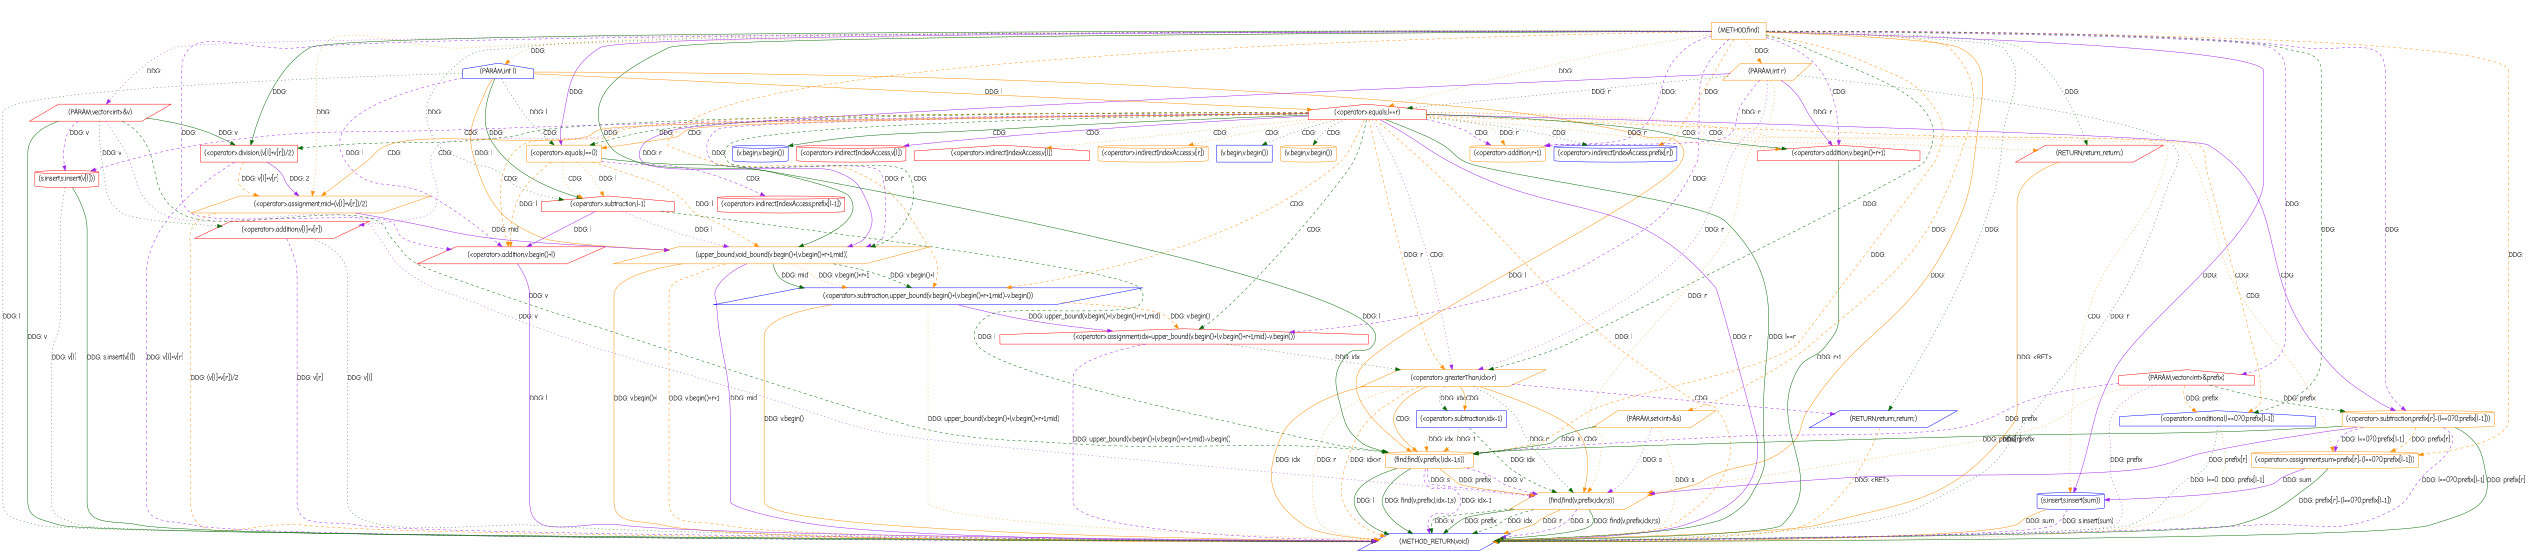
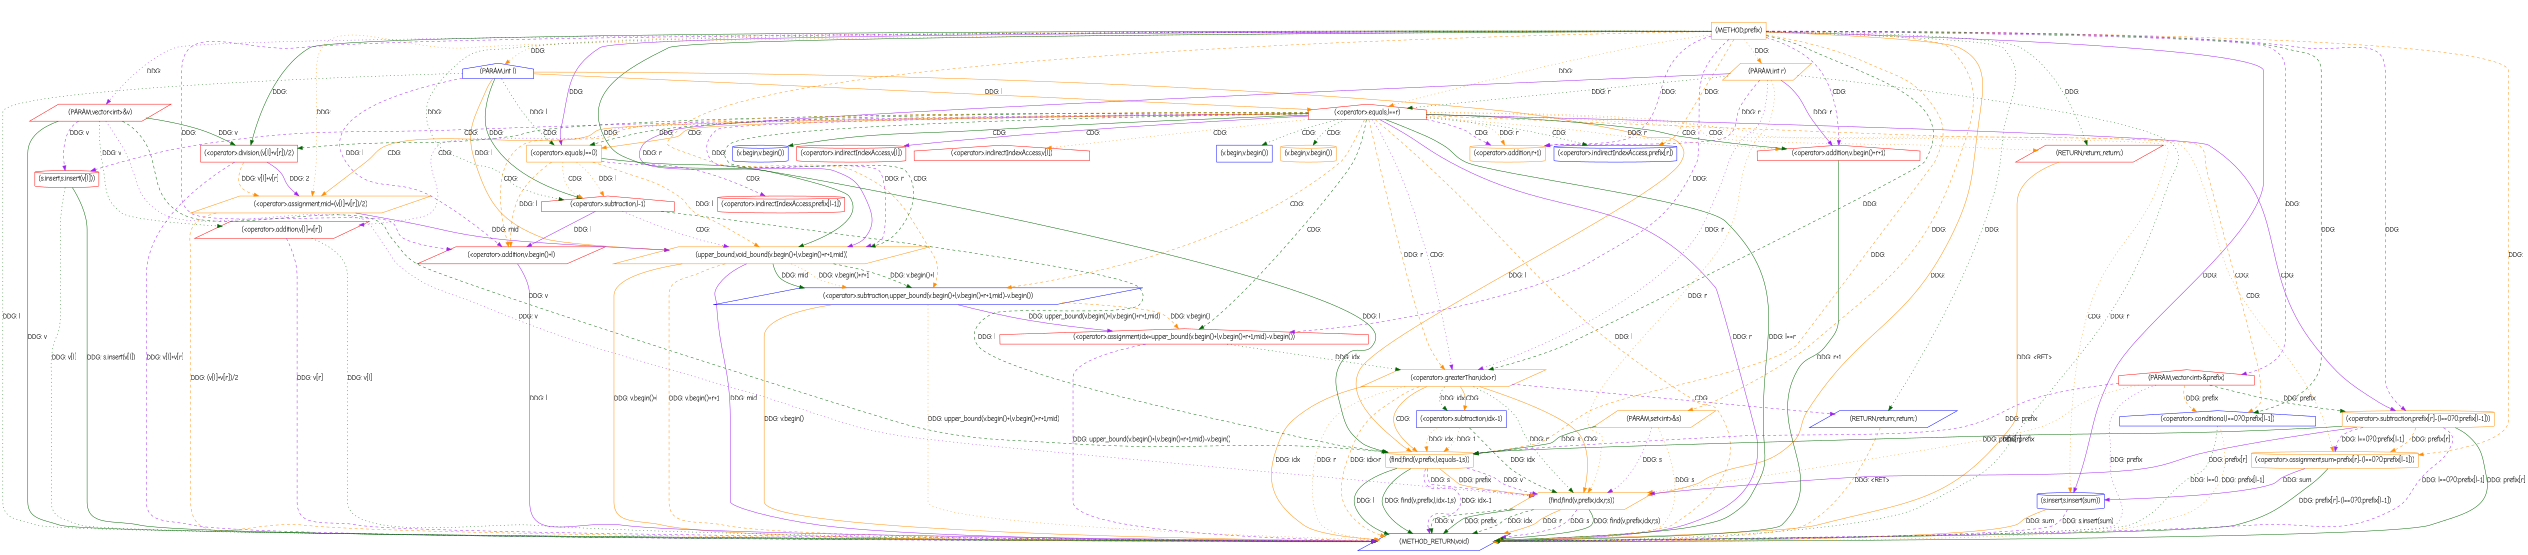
(1739, 31) -> (1739, 31)
(1153, 154) -> none
(704, 230) -> (704, 230)
(1429, 460) -> (1429, 460)
